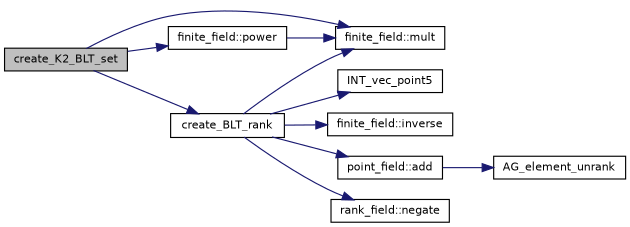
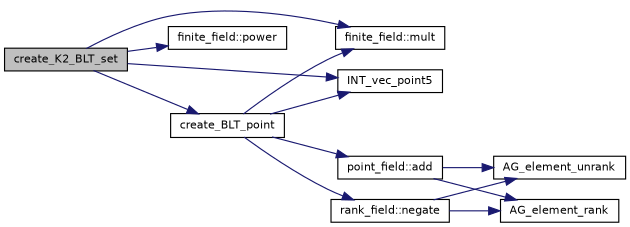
(305, 38) -> none
none -> (227, 70)
(390, 124) -> none
(228, 126) -> (228, 126)
none -> (461, 193)
none -> (560, 211)
